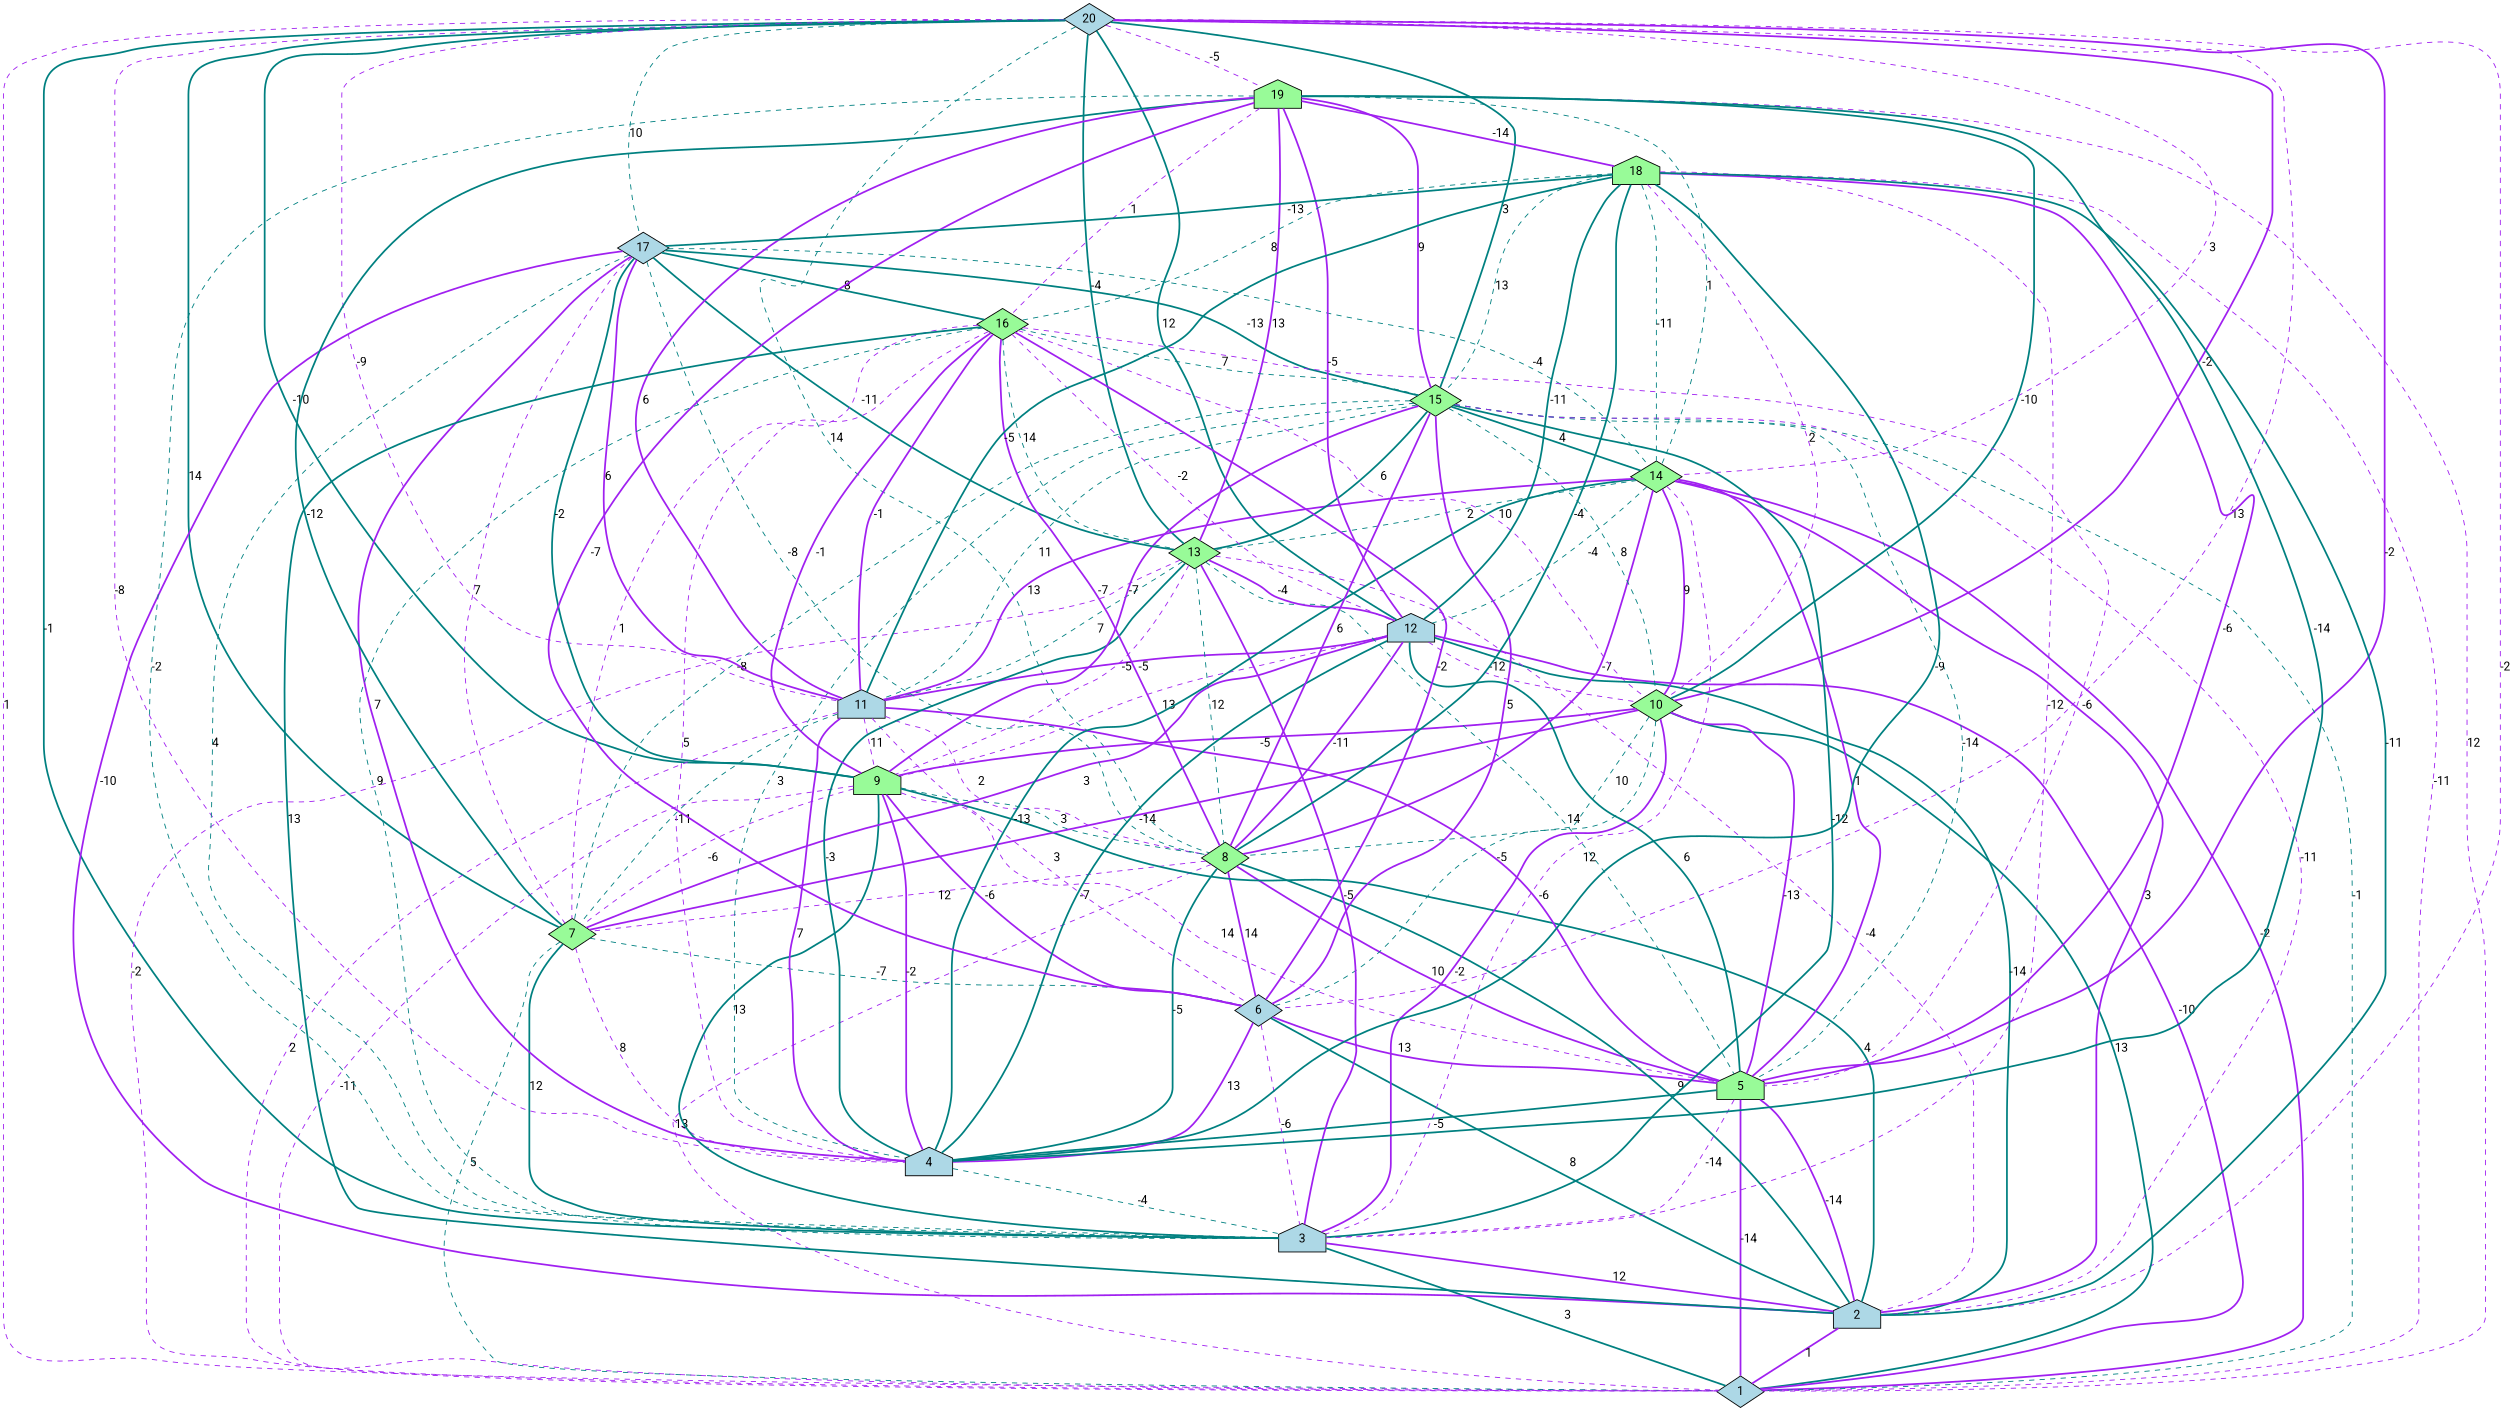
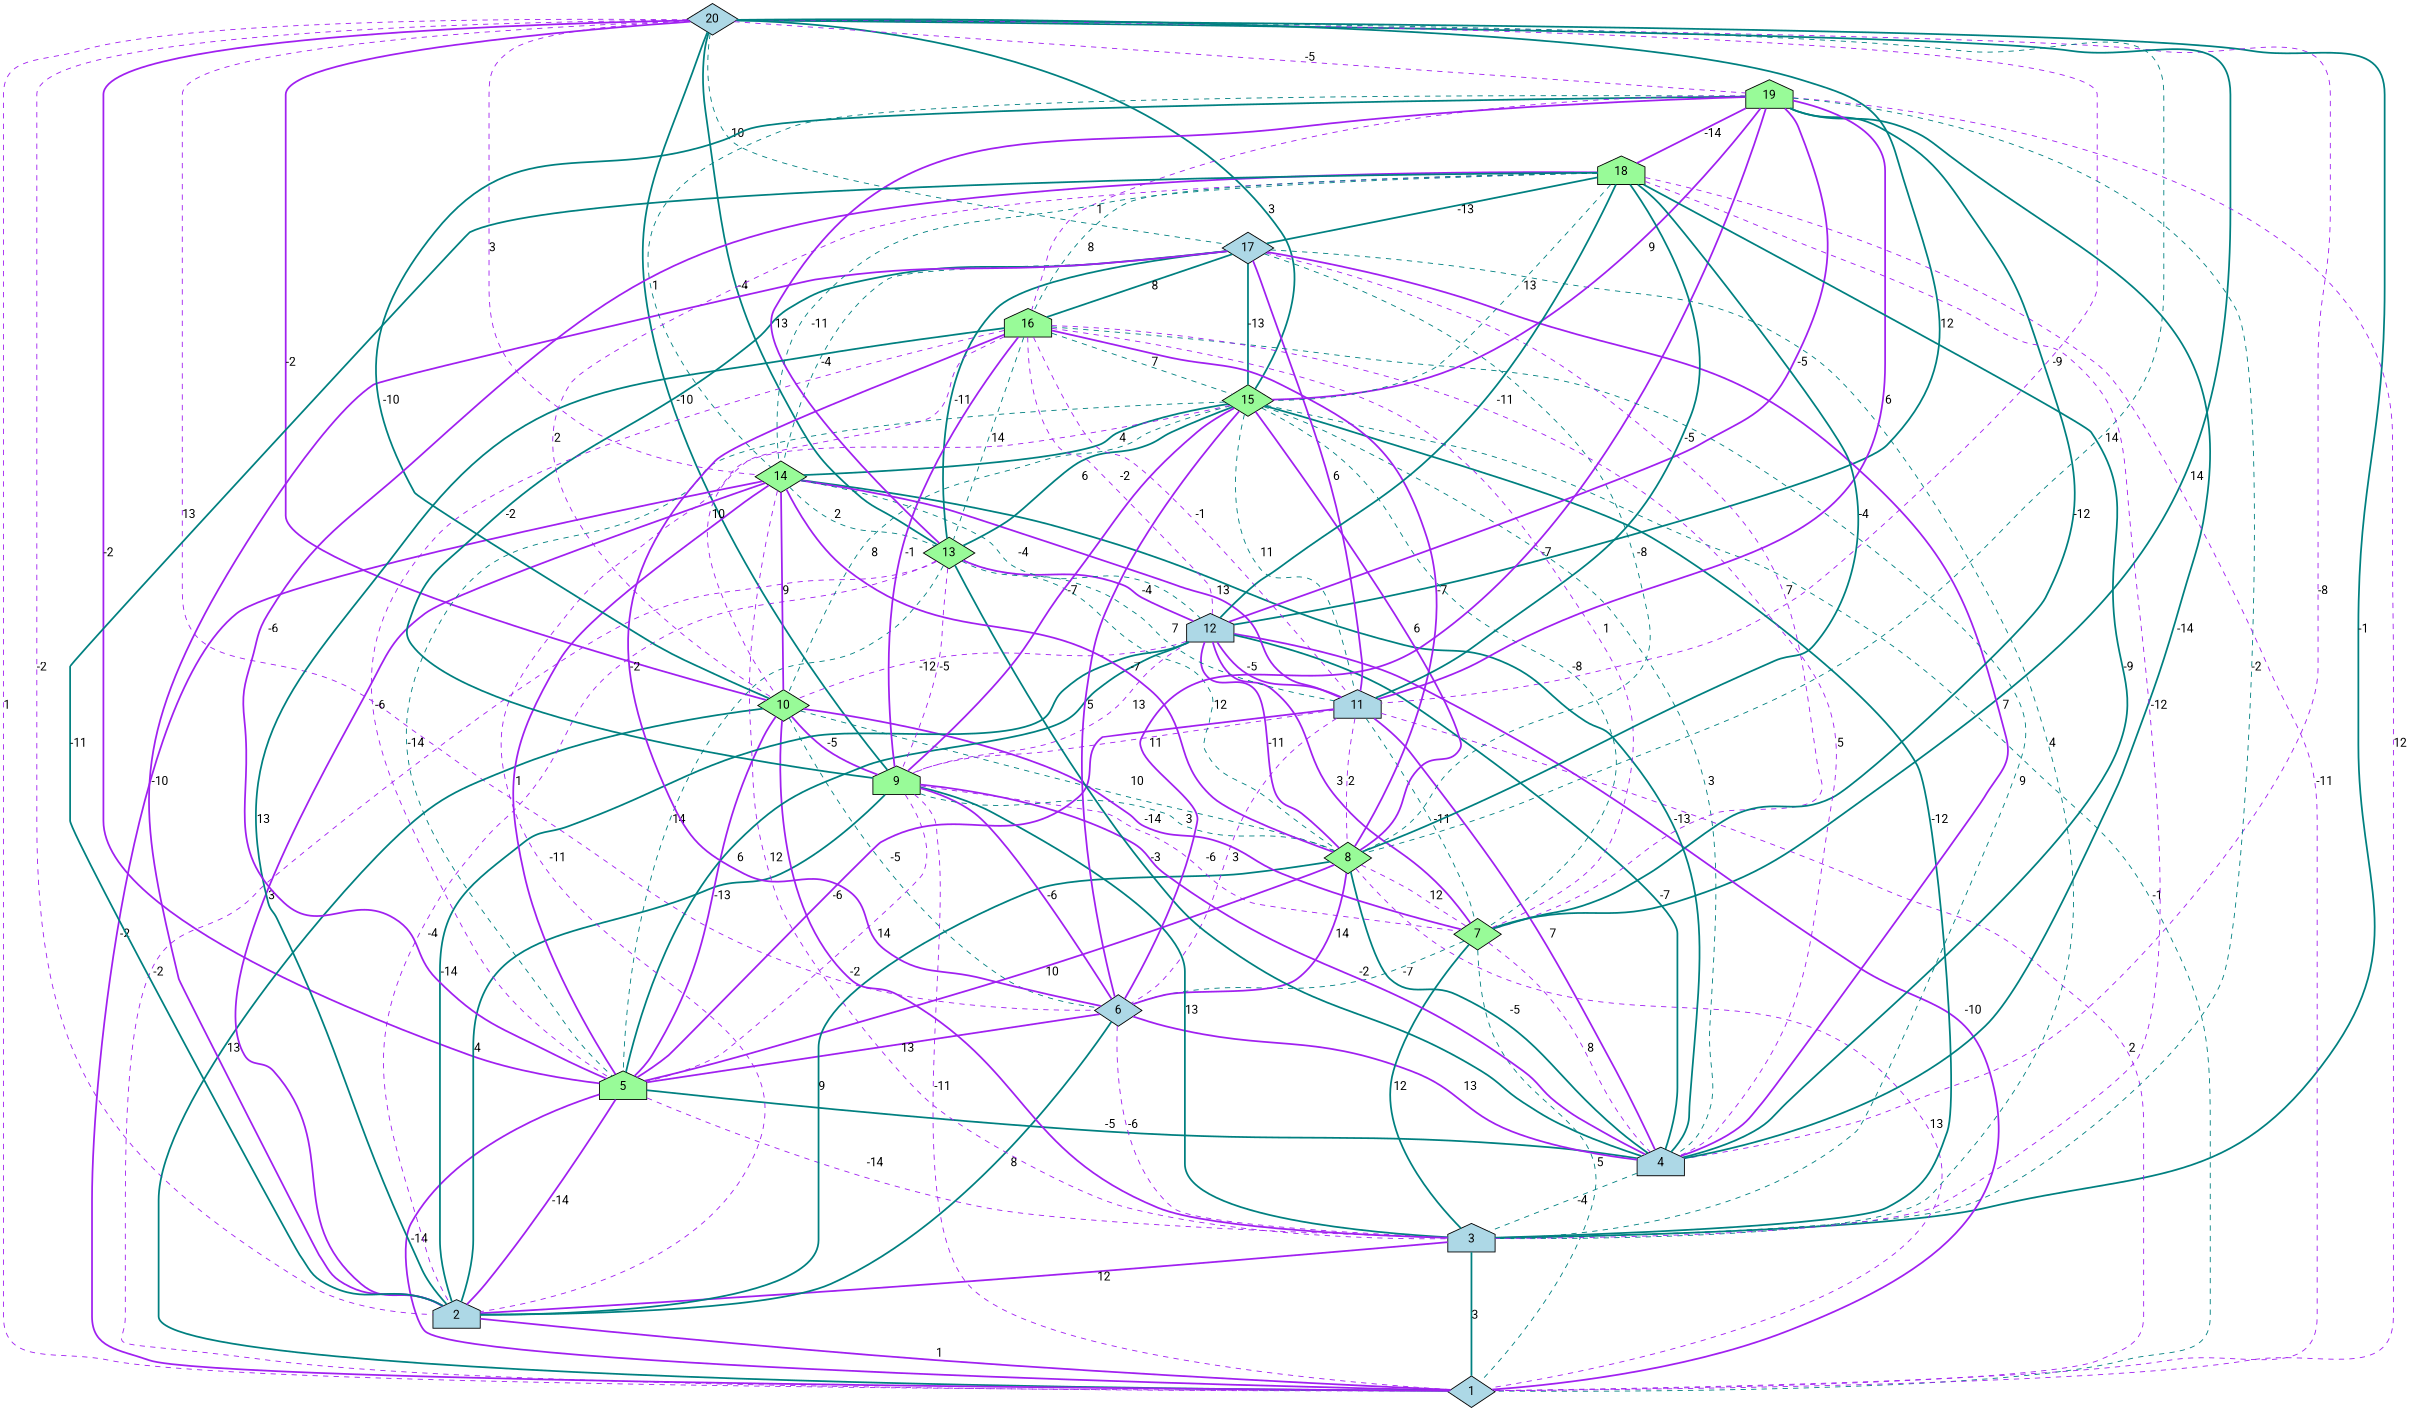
(1003, 324) -> (1028, 324)
(876, 505) -> (1188, 513)
(1334, 869) -> none
